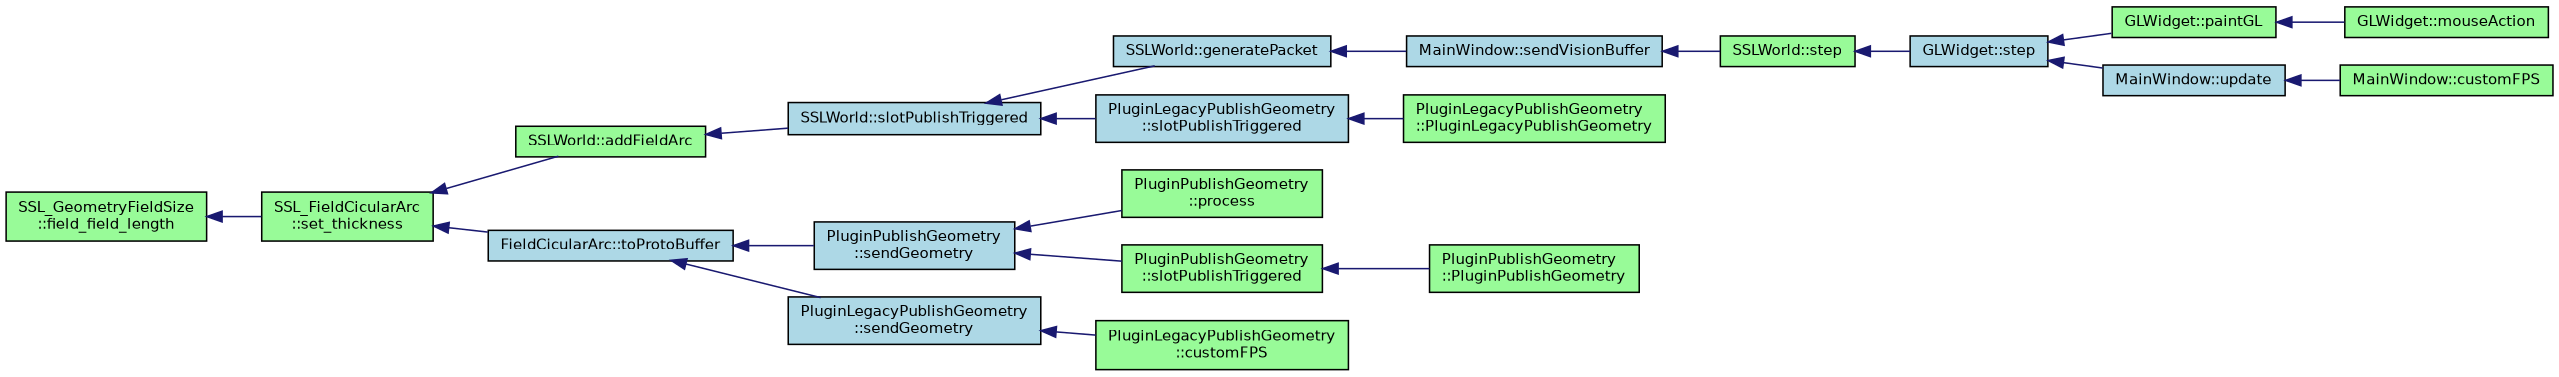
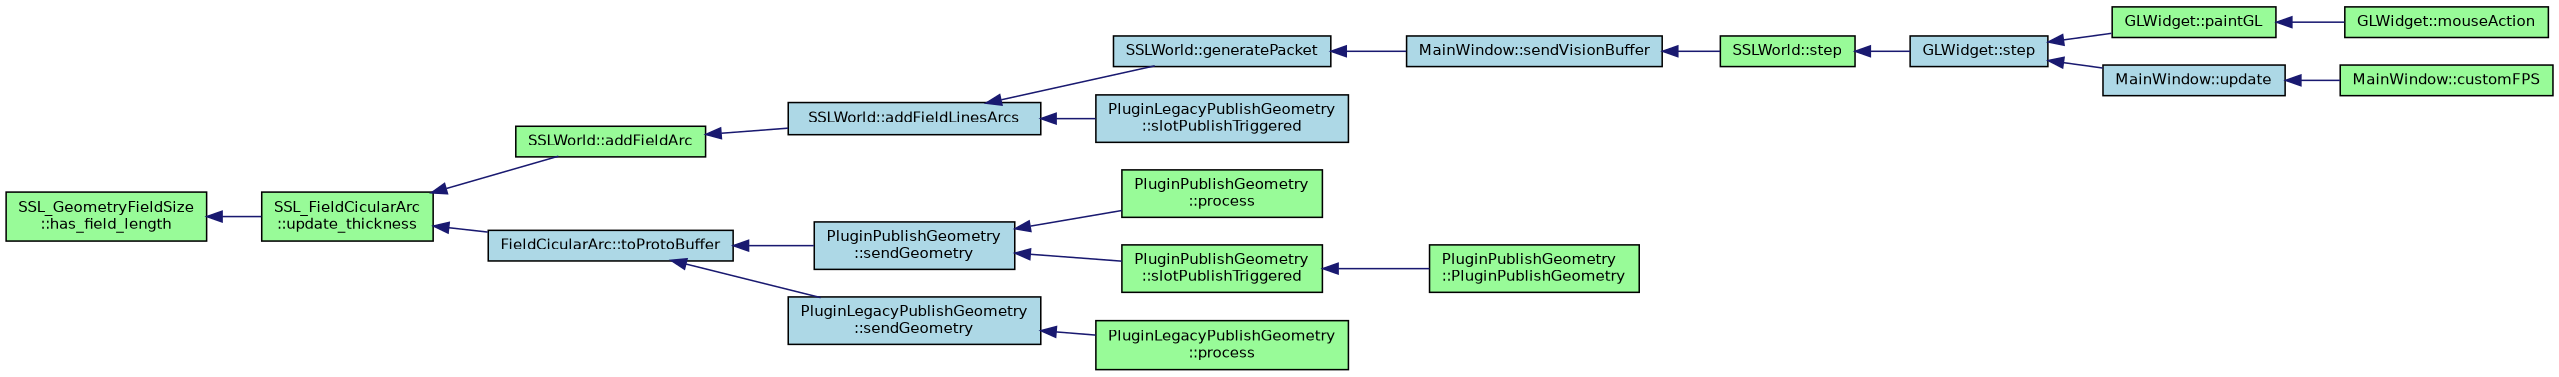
(915, 119) -> (915, 119)
(1534, 119) -> none
(106, 217) -> (106, 217)
(347, 217) -> (347, 217)
(1222, 345) -> (1222, 345)
